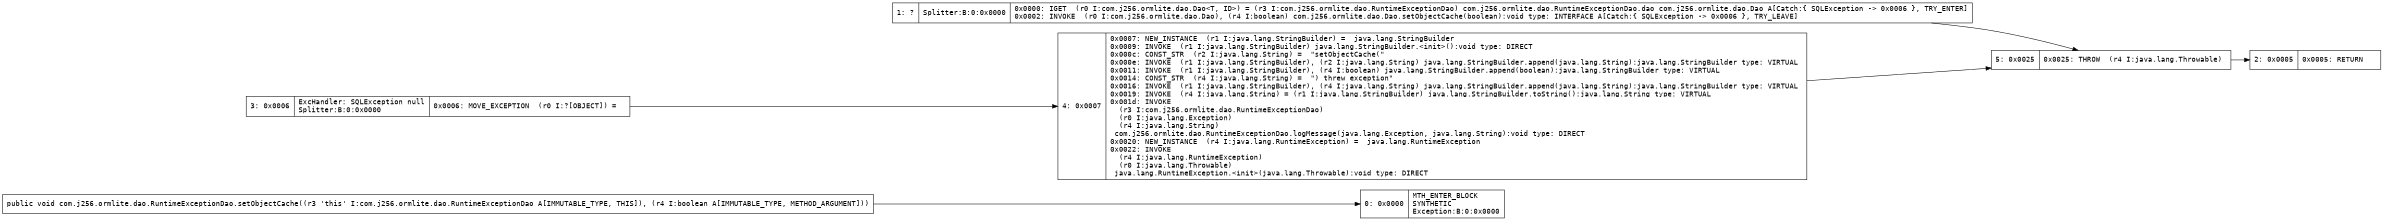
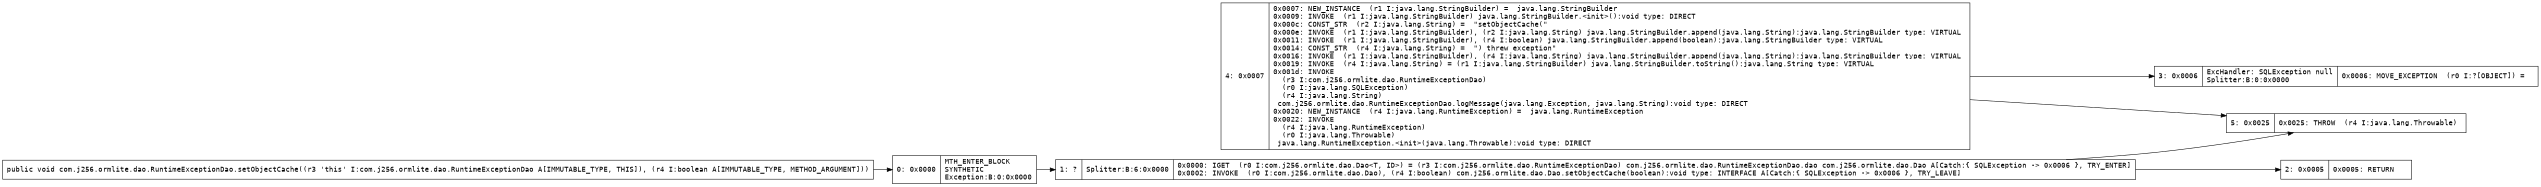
(965, 13) -> (1128, 169)
(2238, 60) -> (2206, 170)
(841, 106) -> (2060, 76)
(1171, 118) -> (1341, 88)
none -> (1043, 170)
